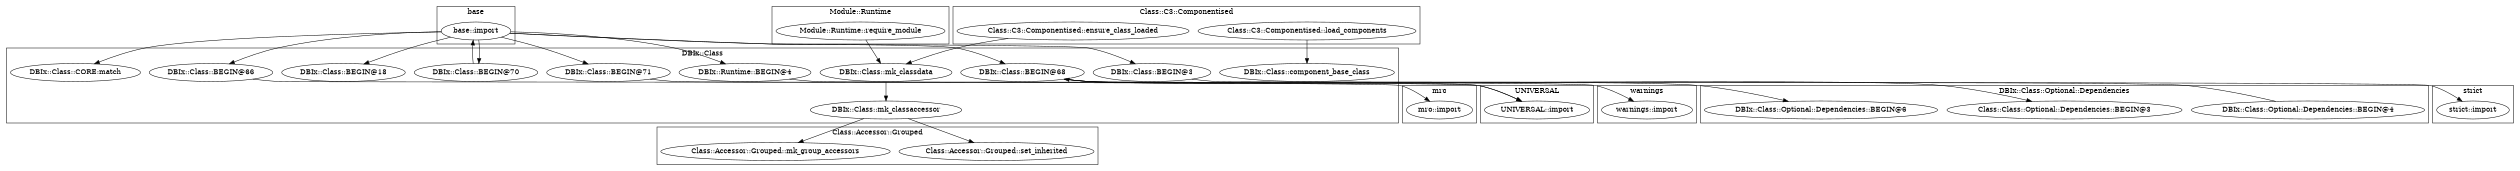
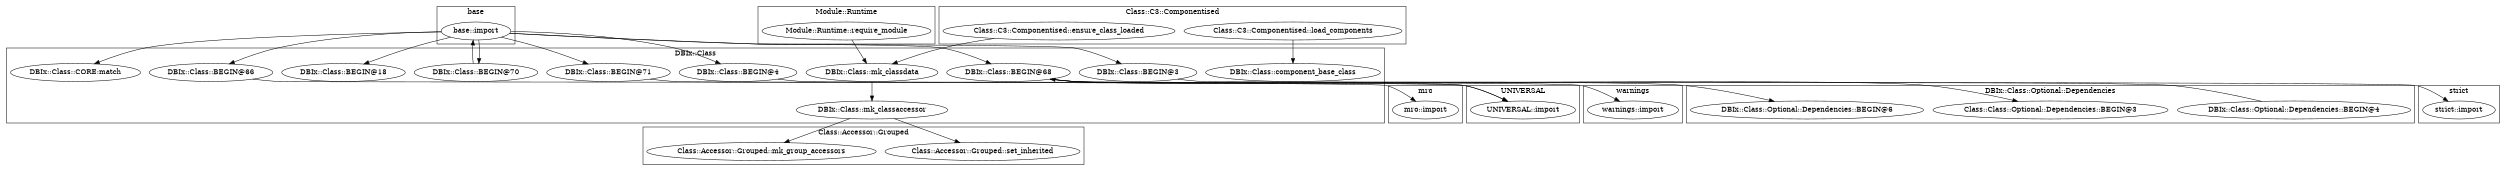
(745, 72) -> (738, 72)
